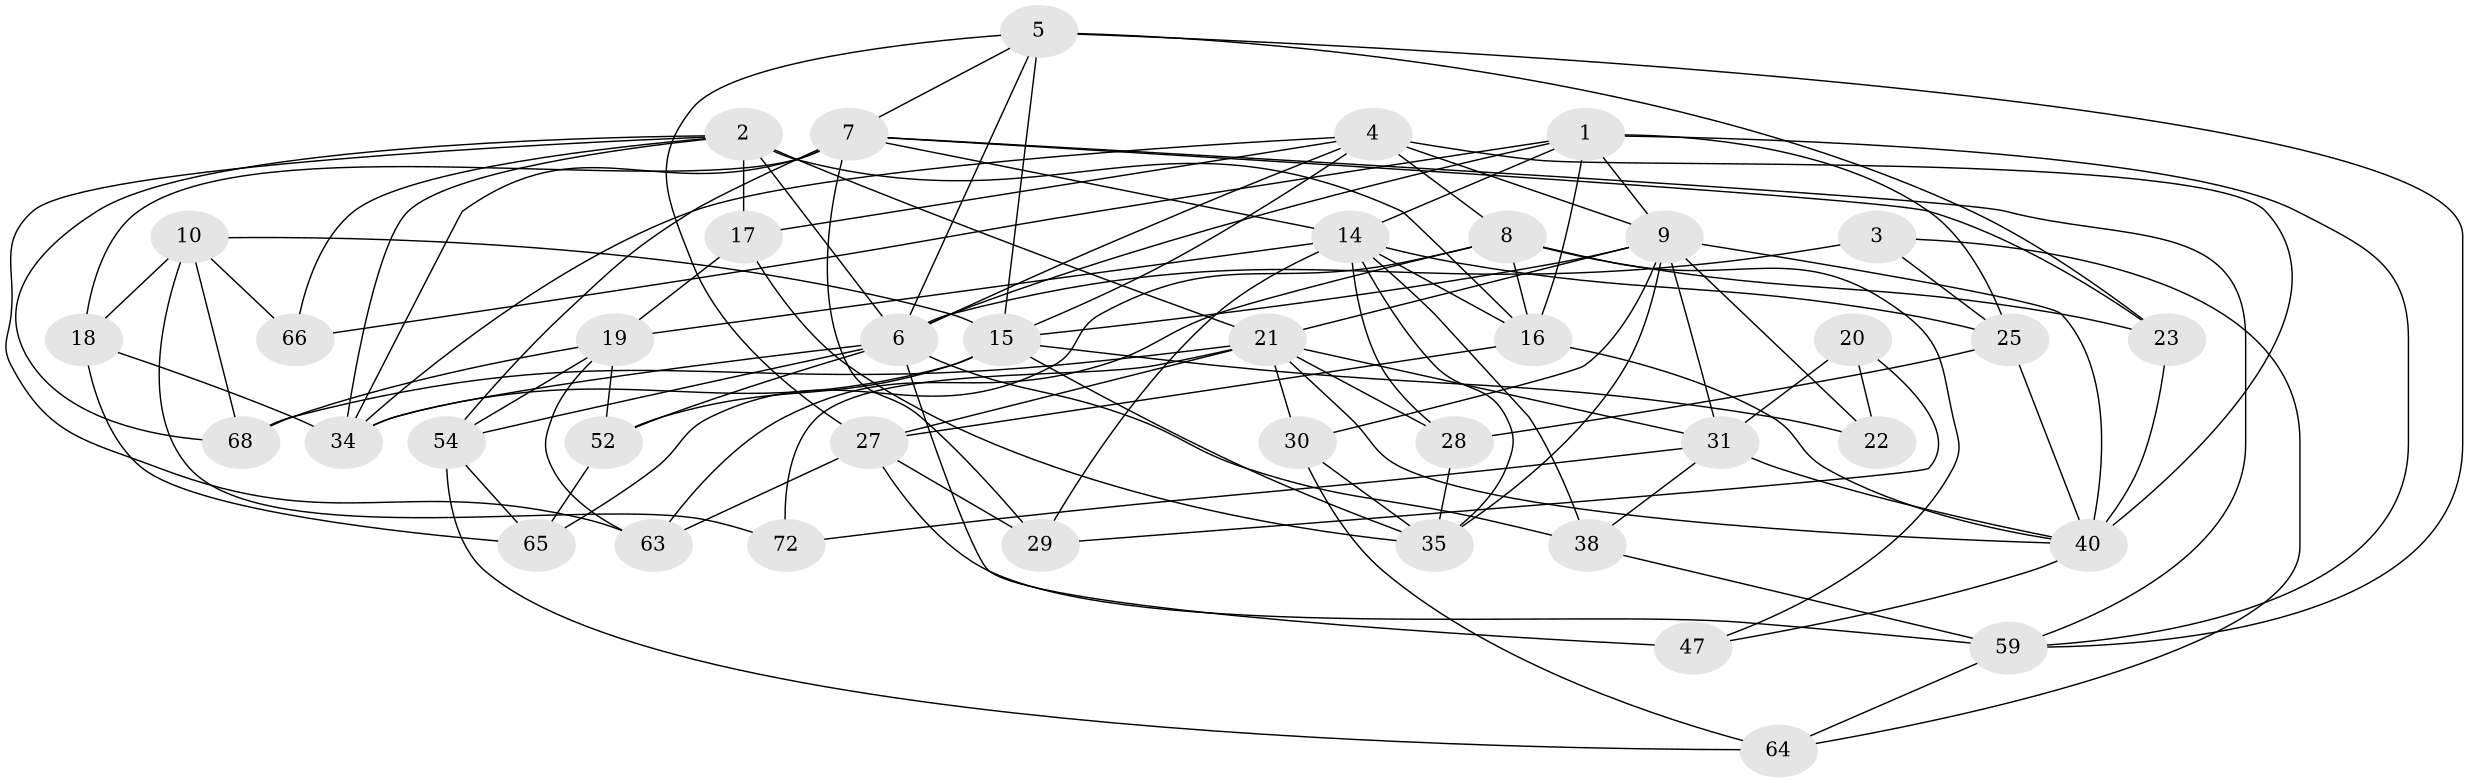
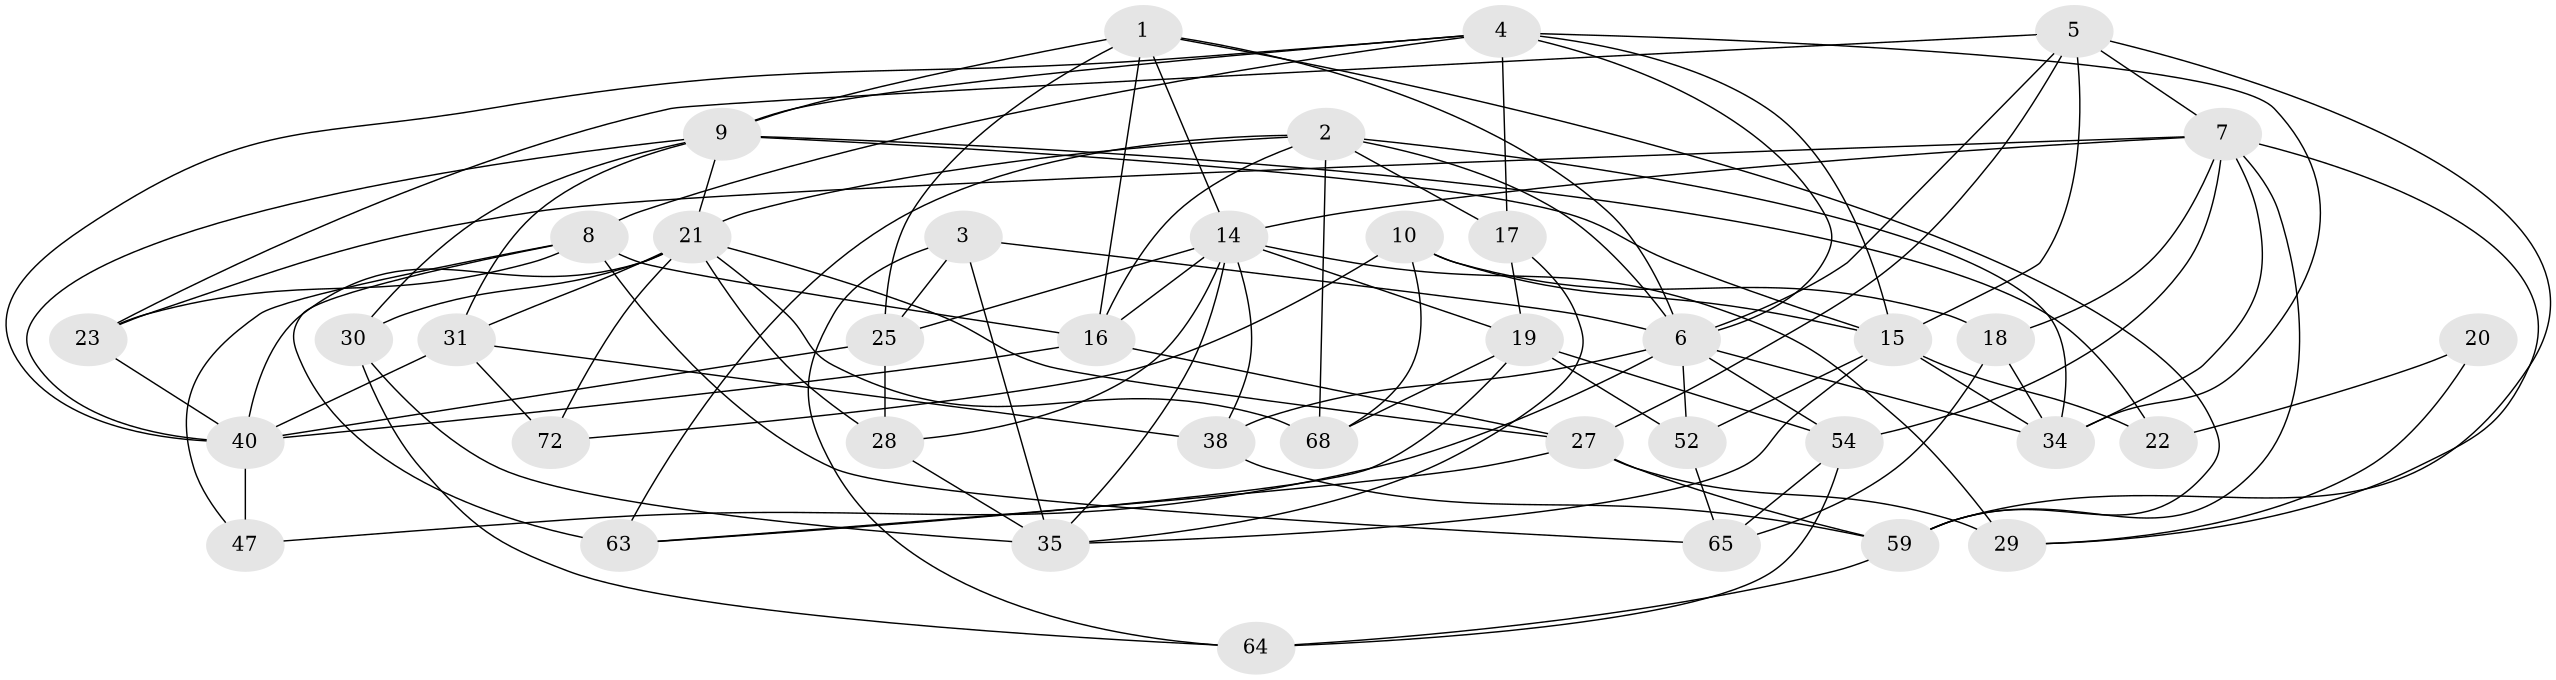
(295, 340) -> none
(1776, 399) -> none
(1573, 434) -> (1003, 378)
